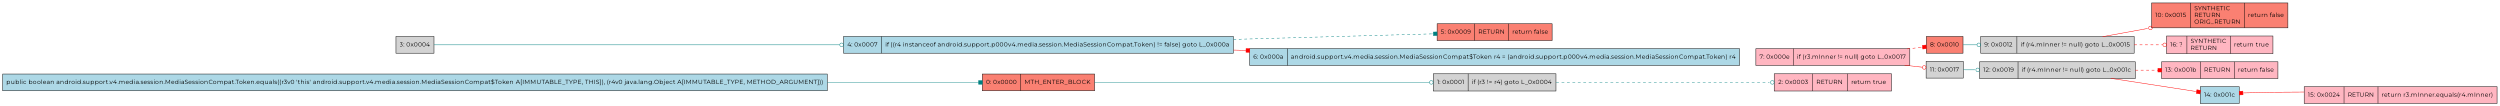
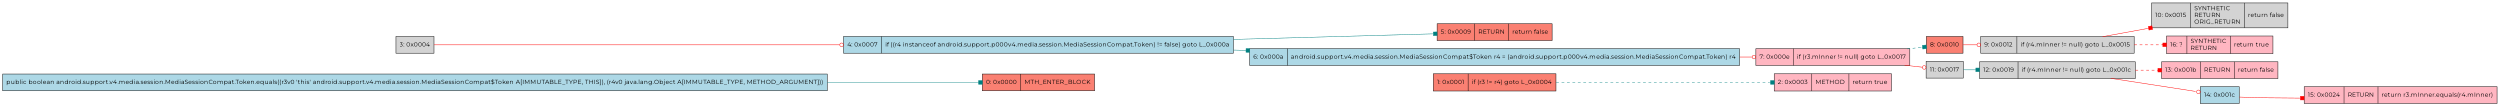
(2220, 15) -> (2220, 15)
(2125, 33) -> (2125, 33)
(1333, 37) -> (1333, 37)
(637, 45) -> (637, 45)
(1970, 45) -> (1970, 45)
(2149, 45) -> (2149, 45)
(1914, 48) -> (1914, 48)
(1239, 50) -> (1239, 50)
none -> (1746, 57)
(1969, 70) -> (1969, 70)
(1262, 82) -> none
(1495, 82) -> (1495, 82)
(1663, 82) -> (1663, 82)
(1830, 82) -> (1830, 82)
(2153, 85) -> (2153, 85)
(2274, 92) -> (2269, 98)
